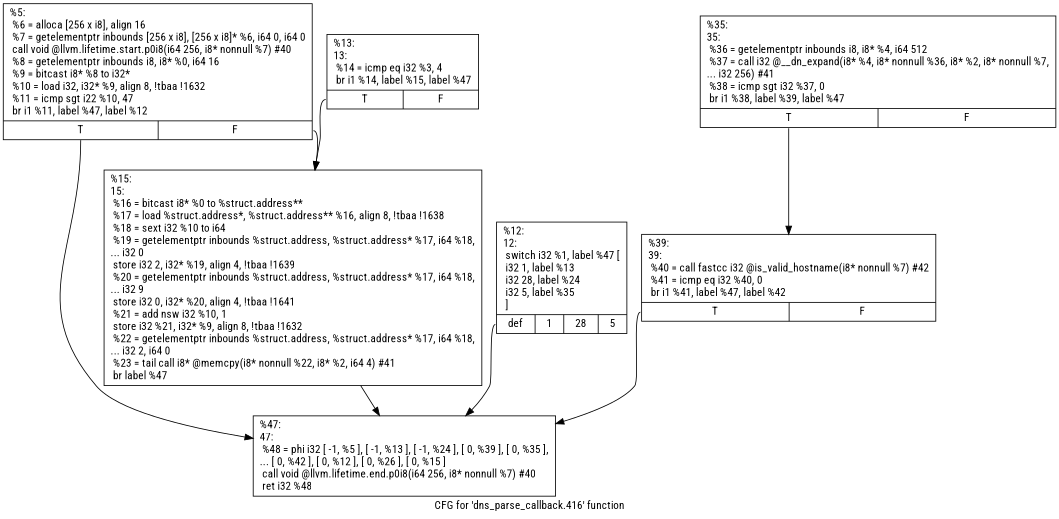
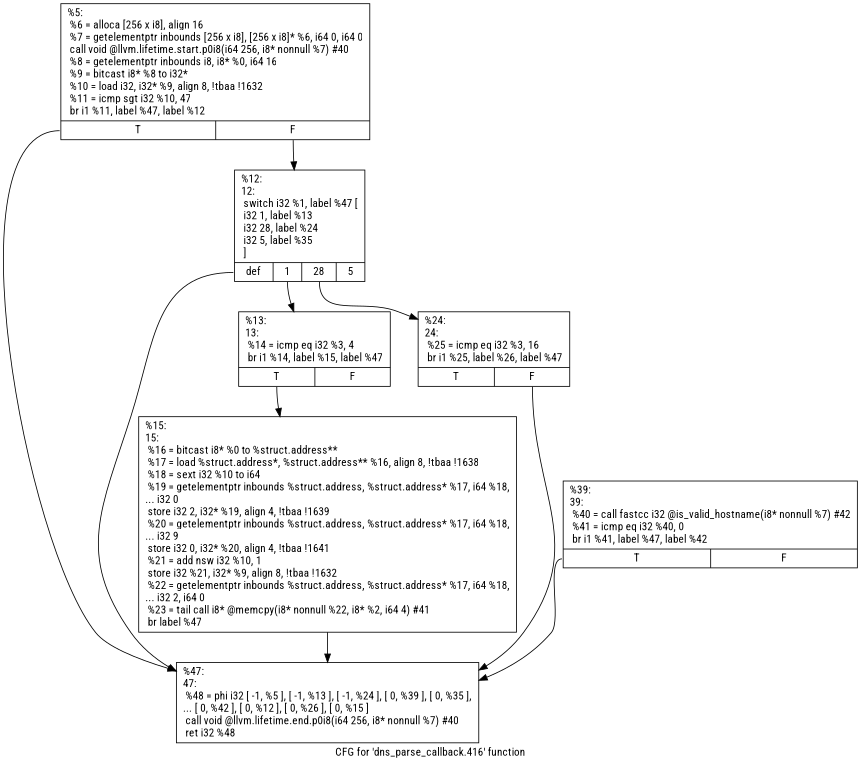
(878, 72) -> none
(72, 99) -> (129, 99)
(318, 145) -> (293, 151)
none -> (288, 293)
none -> (494, 349)
